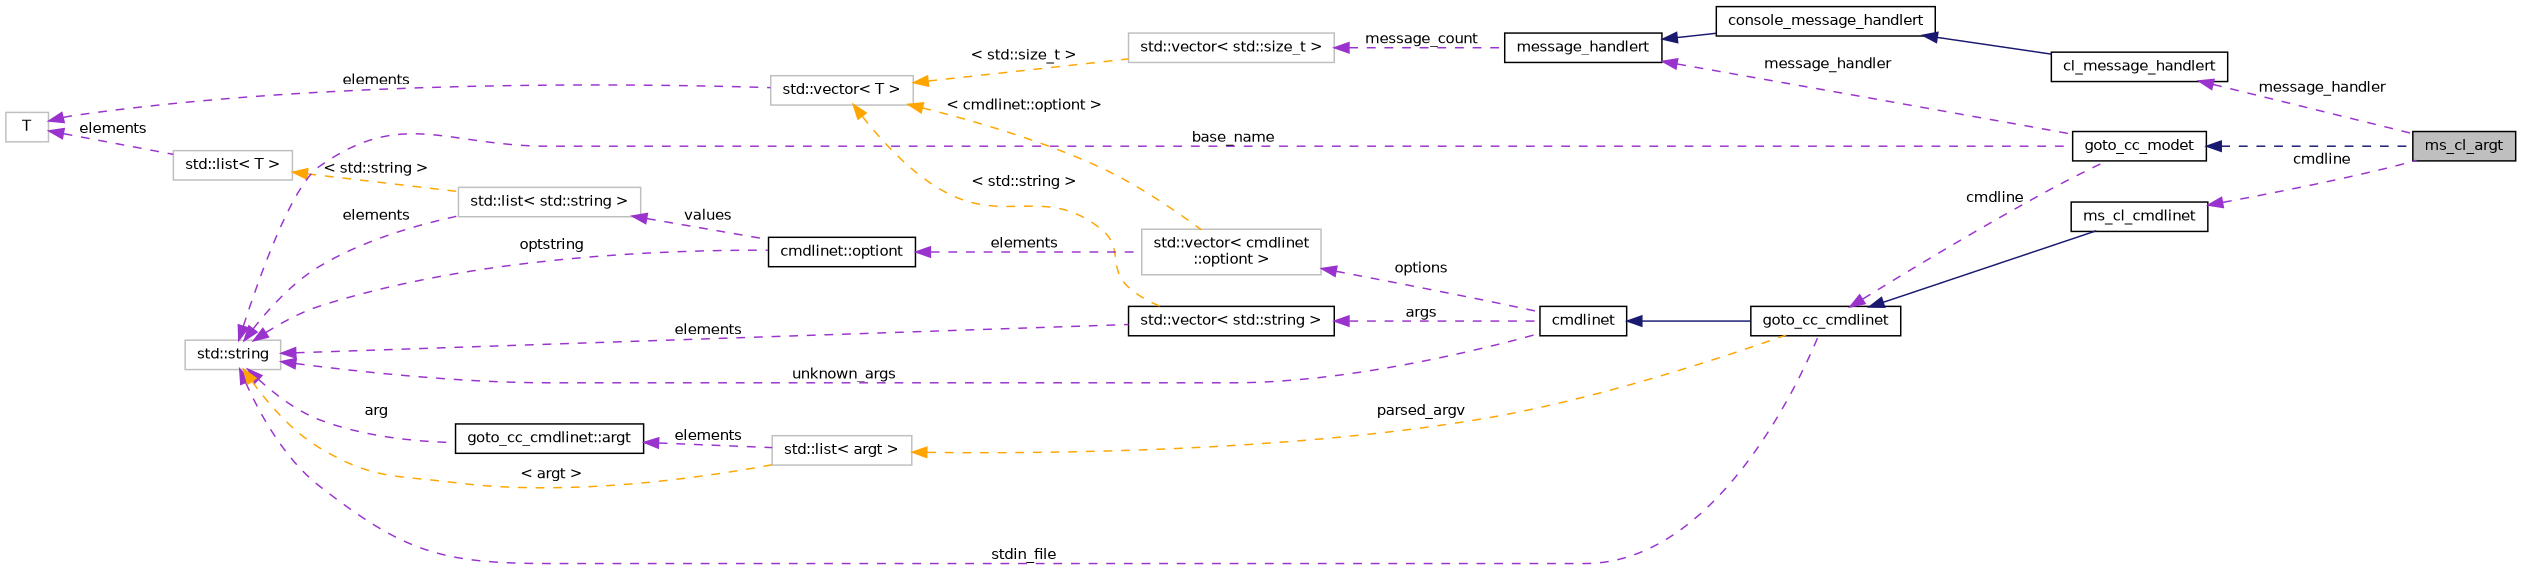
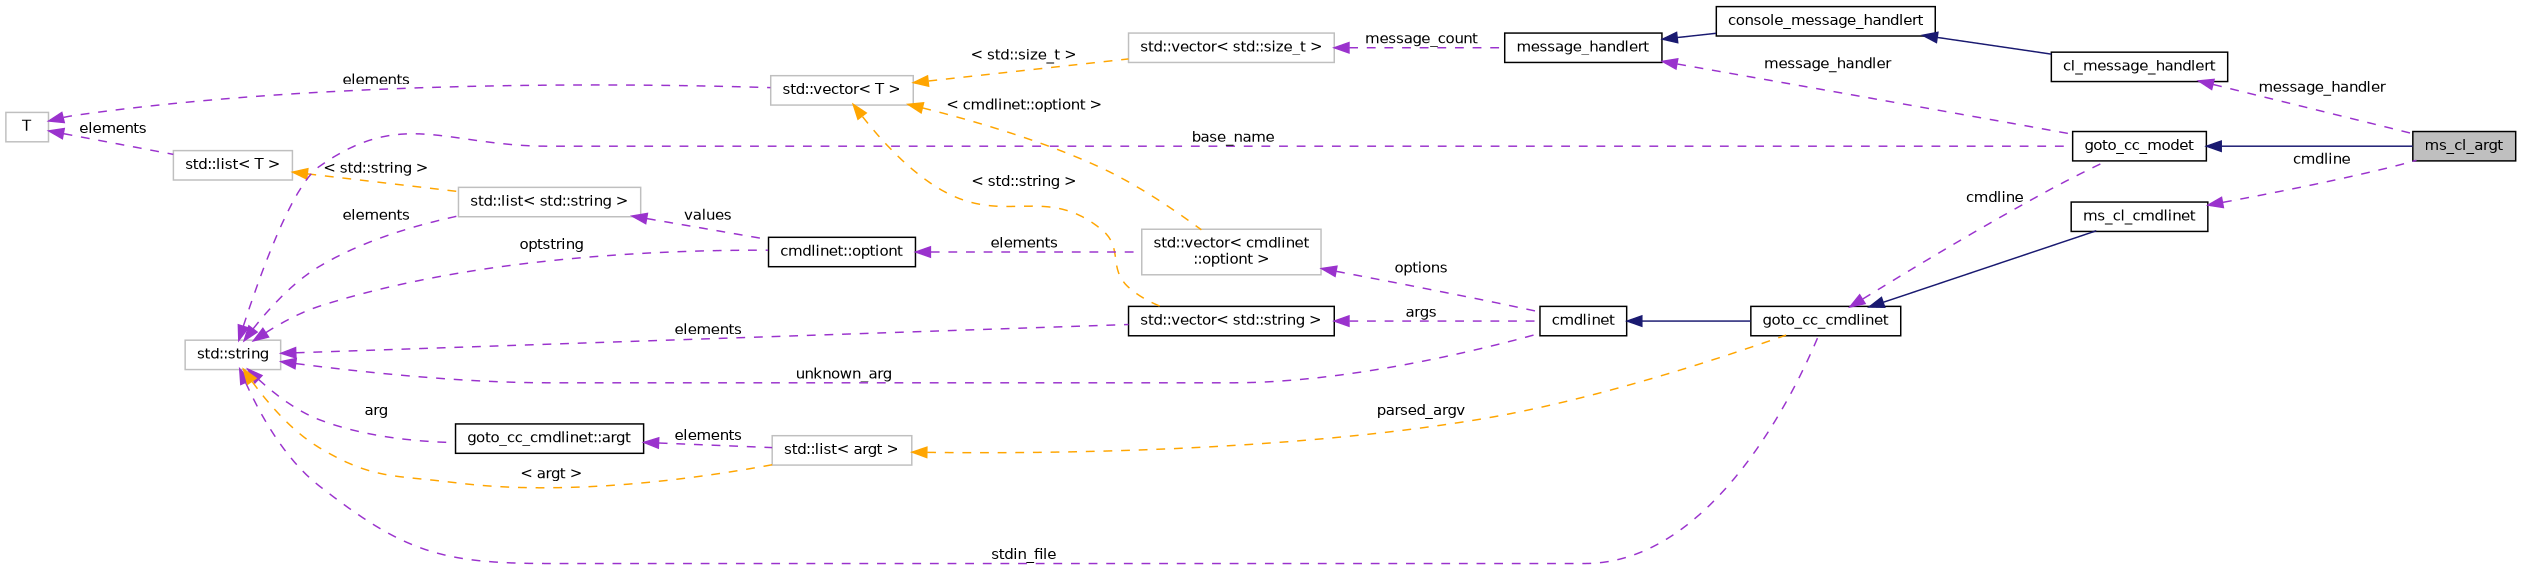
(2317, 146) -> (2317, 146)
(842, 375) -> (842, 375)
